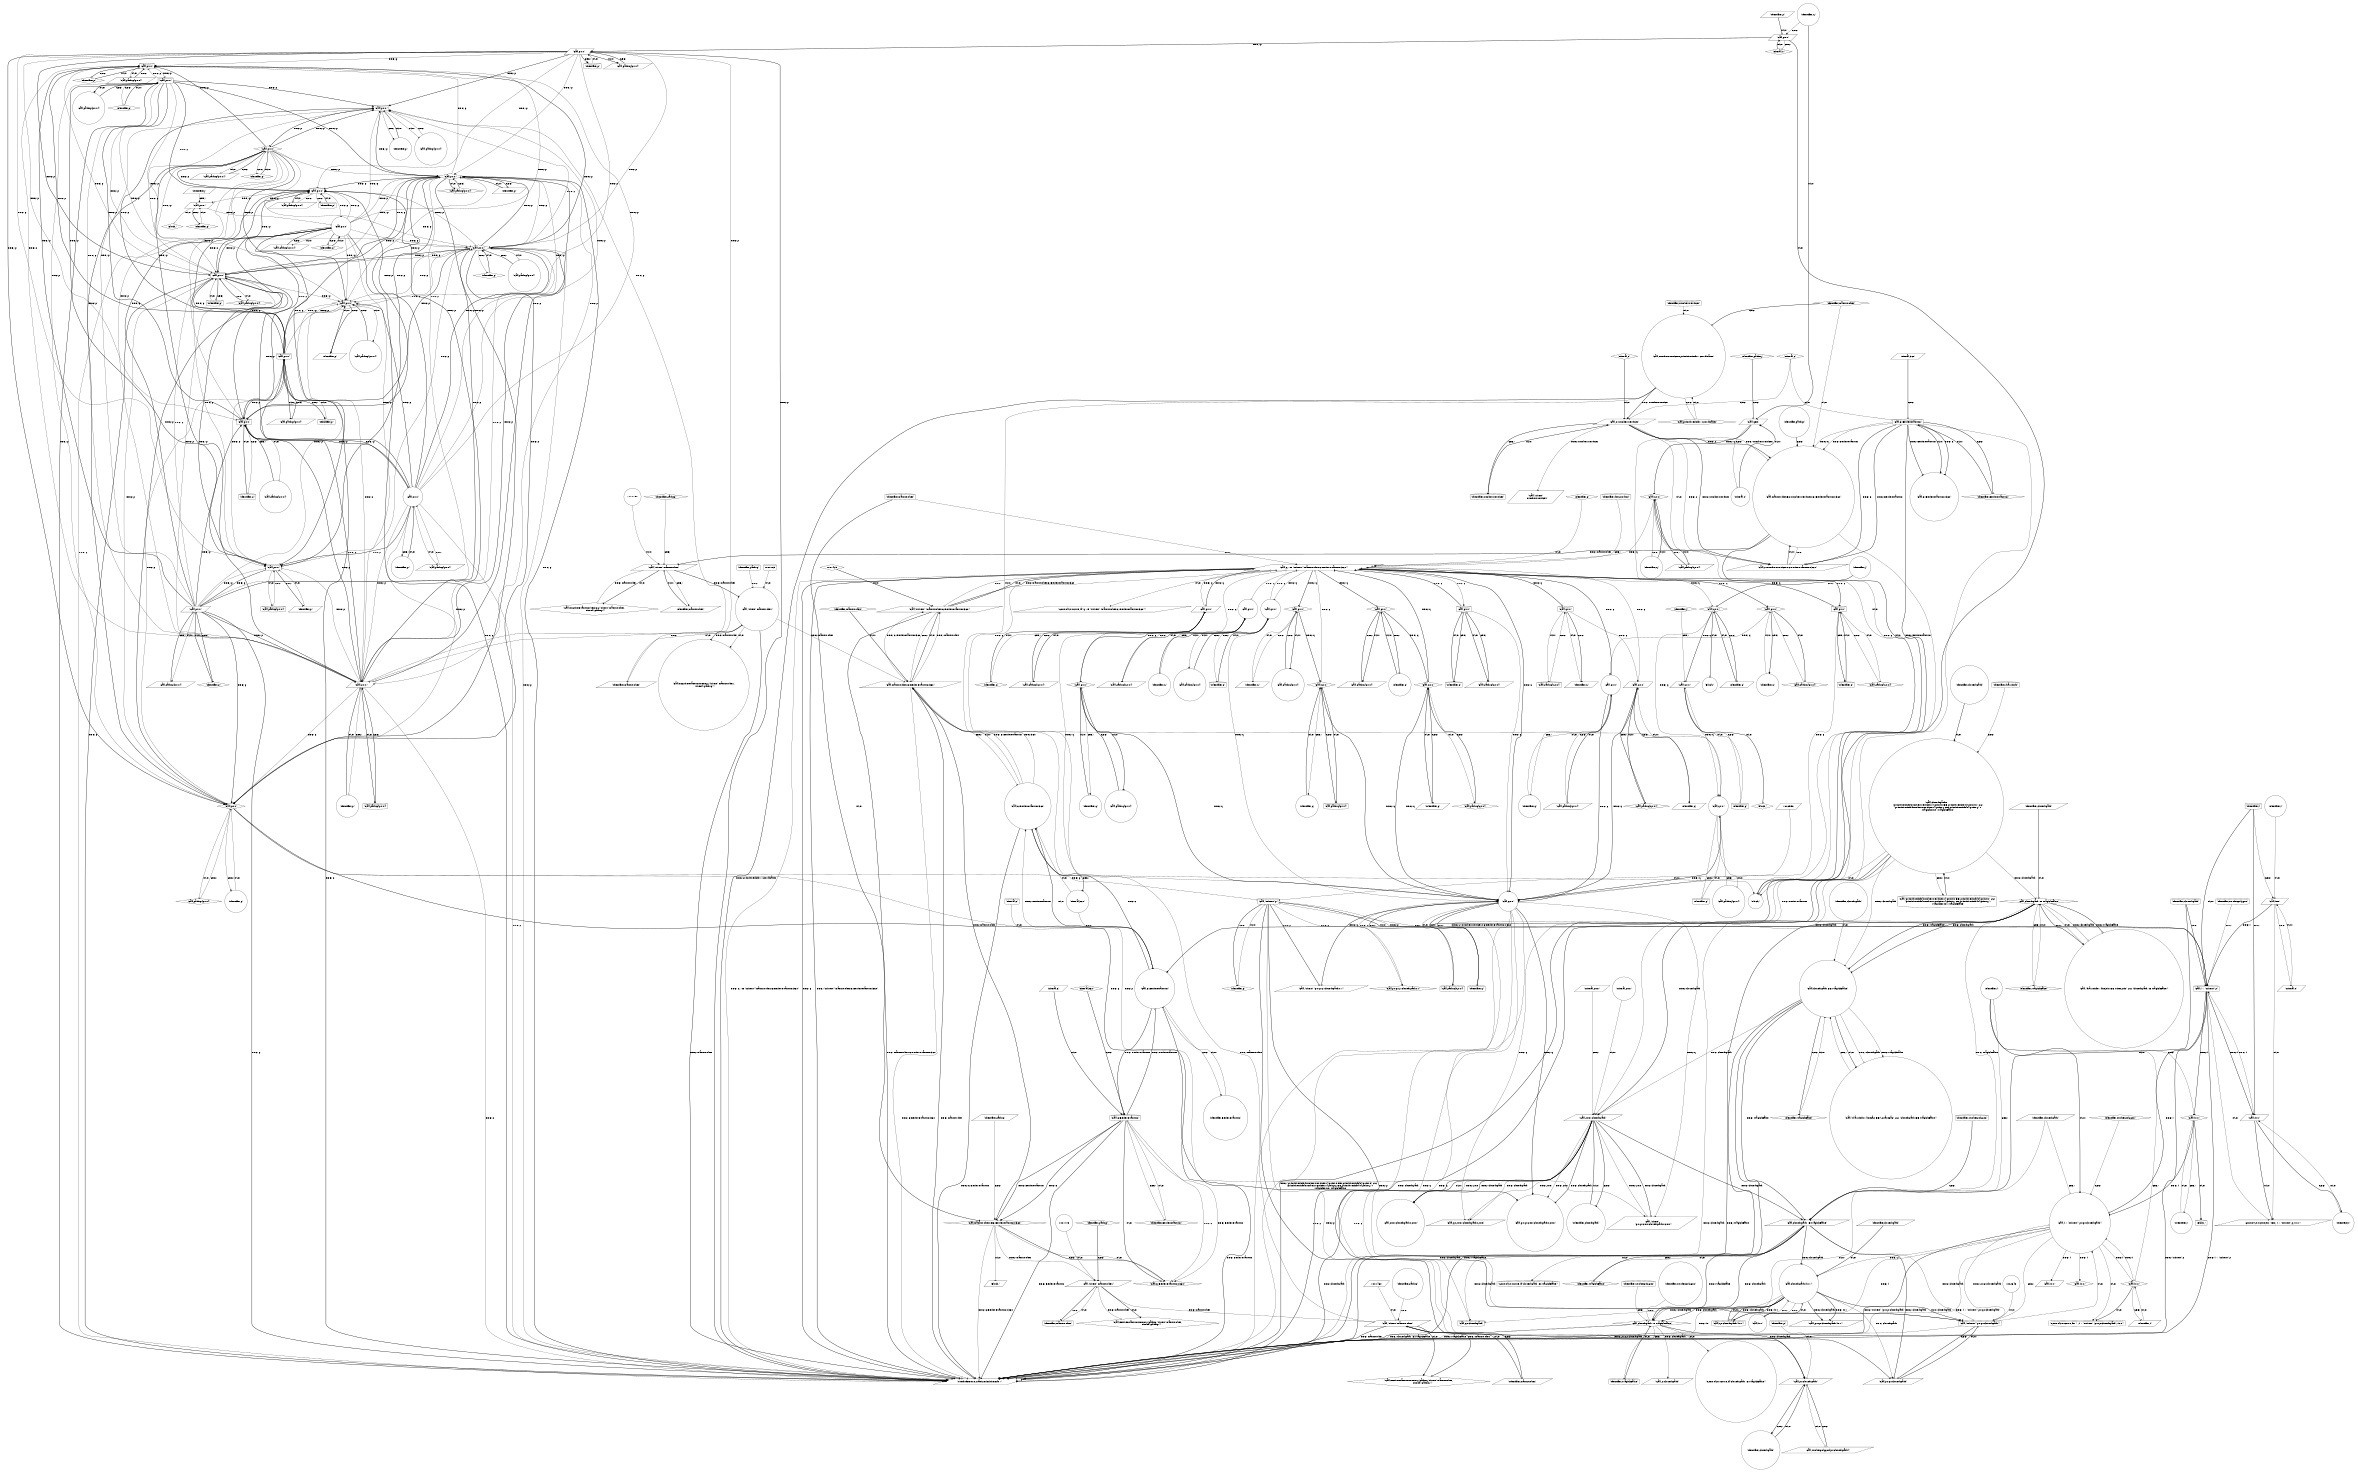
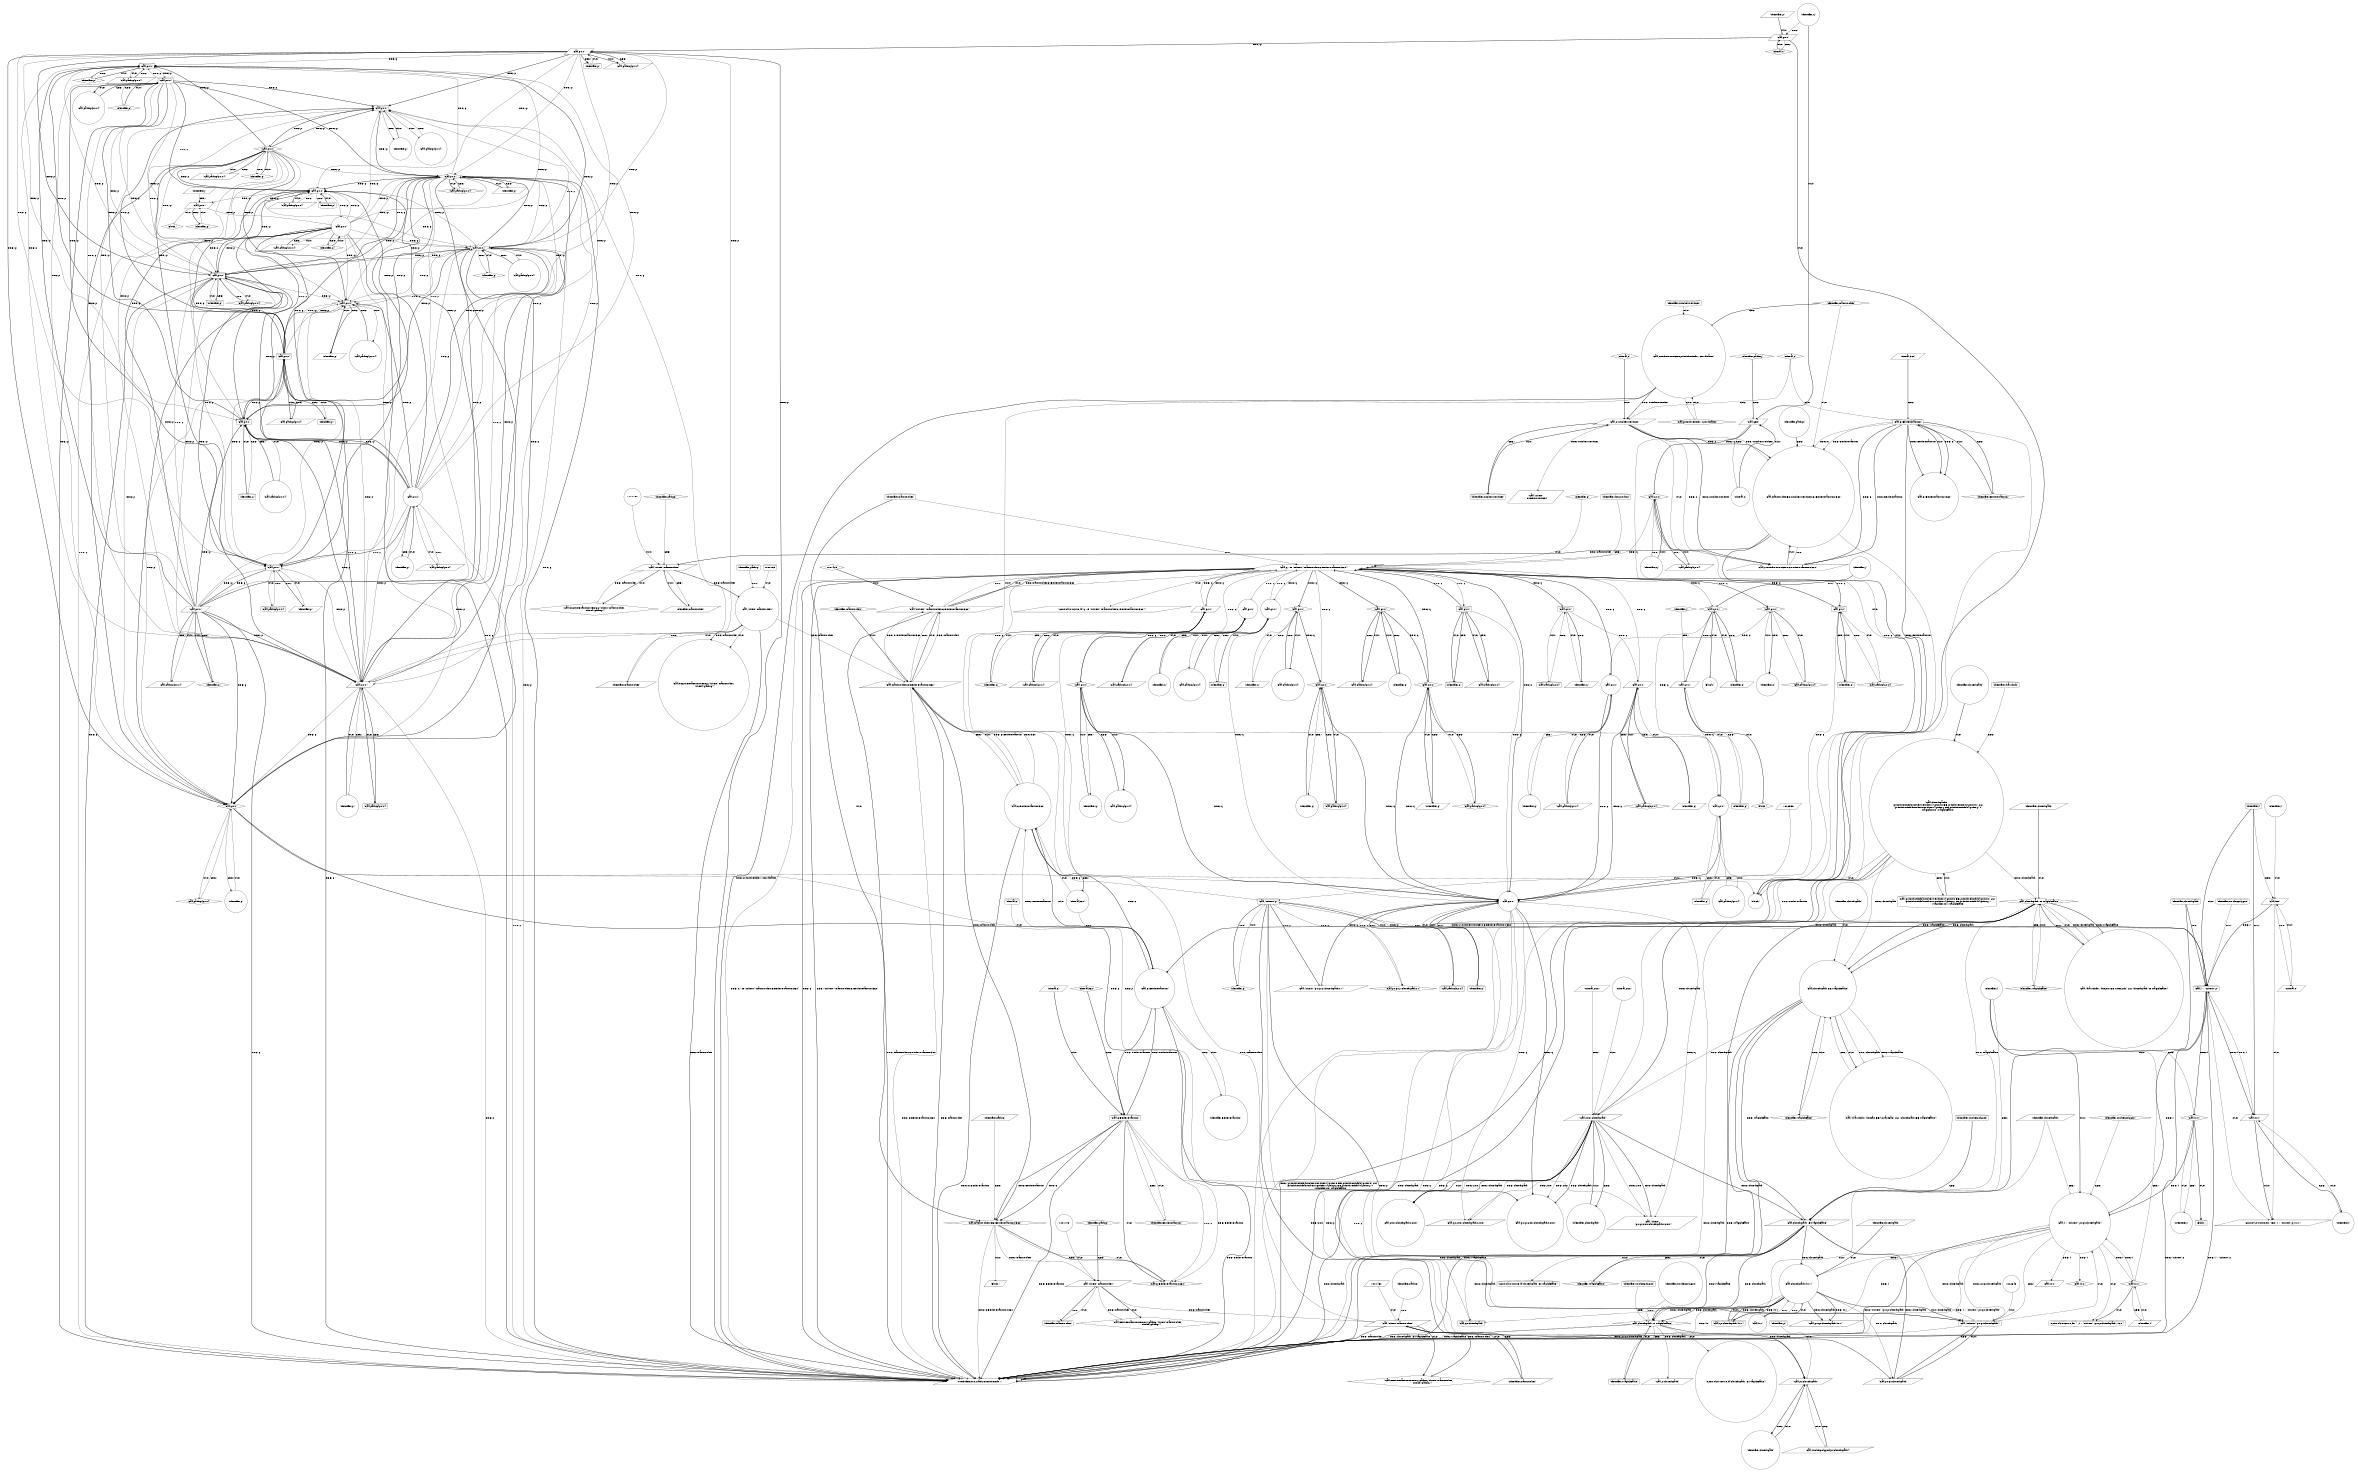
(1317, 1223) -> (1317, 1223)
(1894, 1258) -> (1894, 1258)
